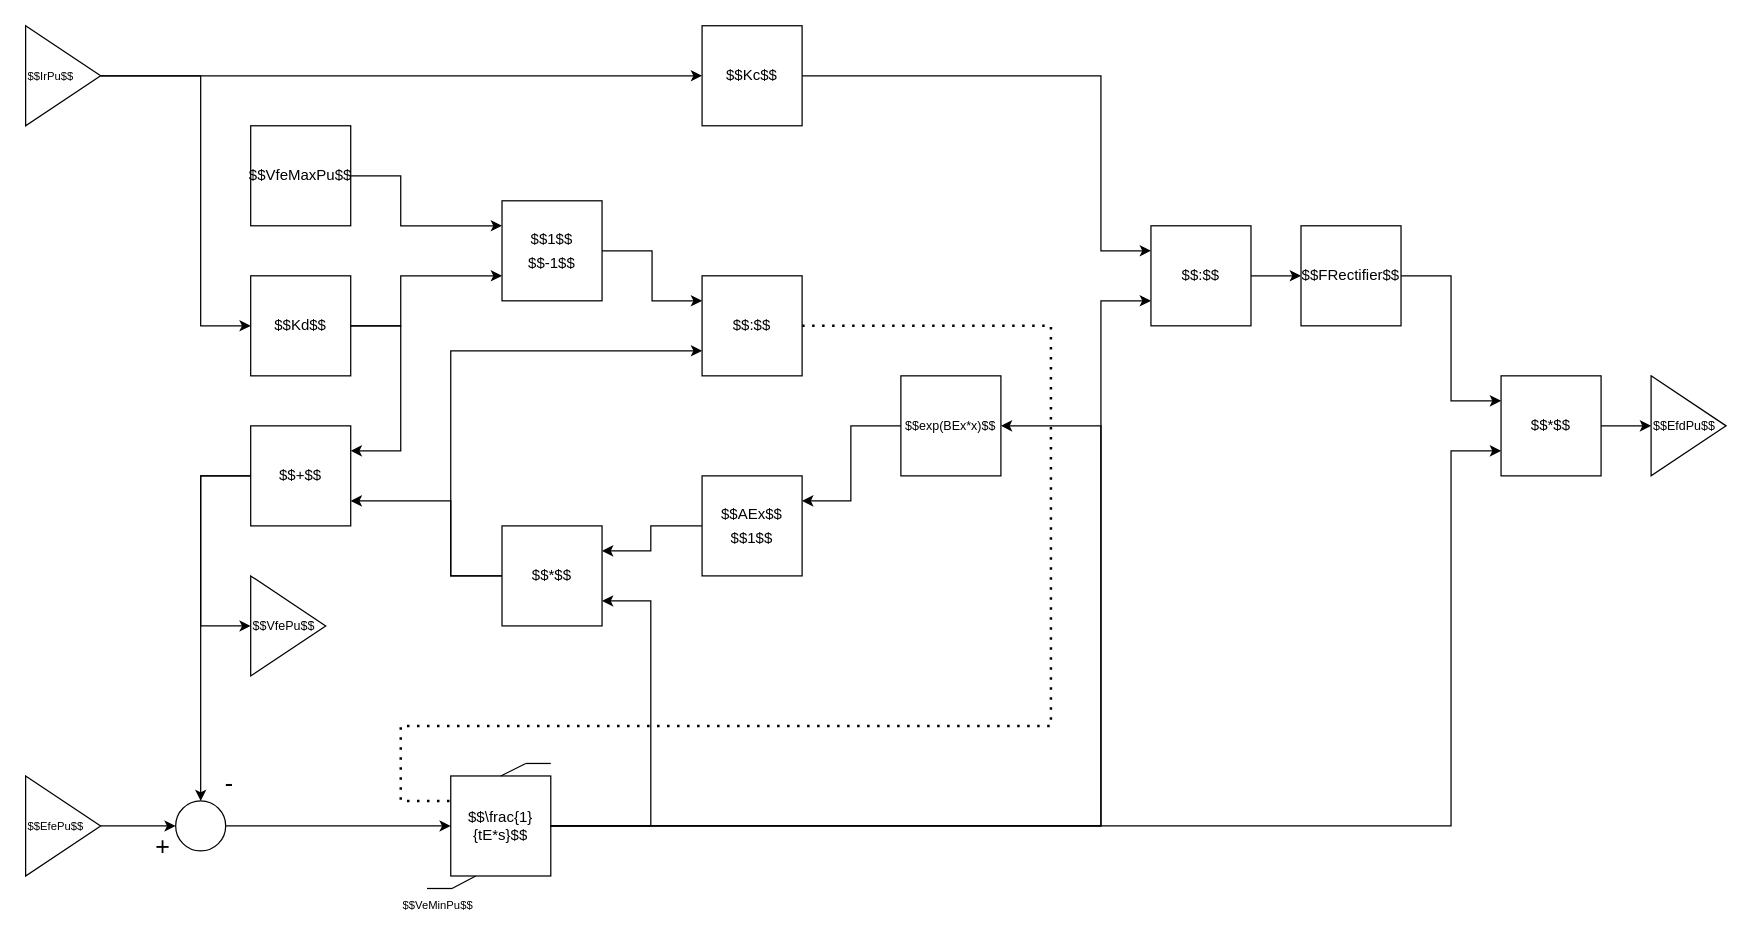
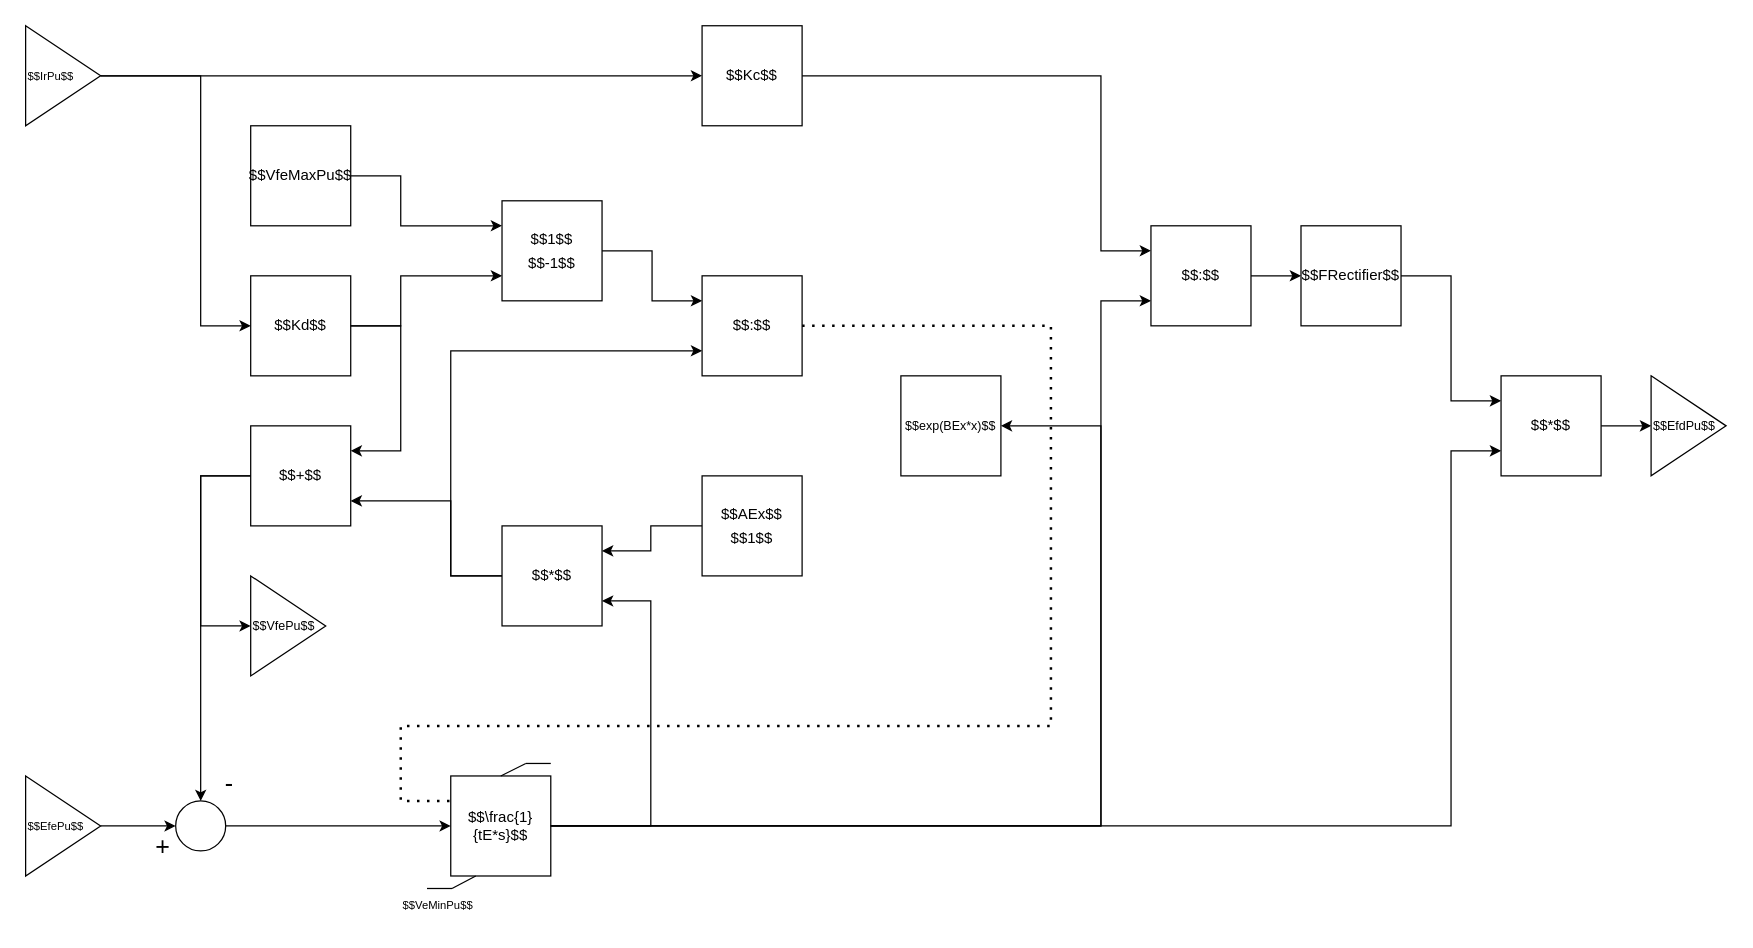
(851, 458) -> none
